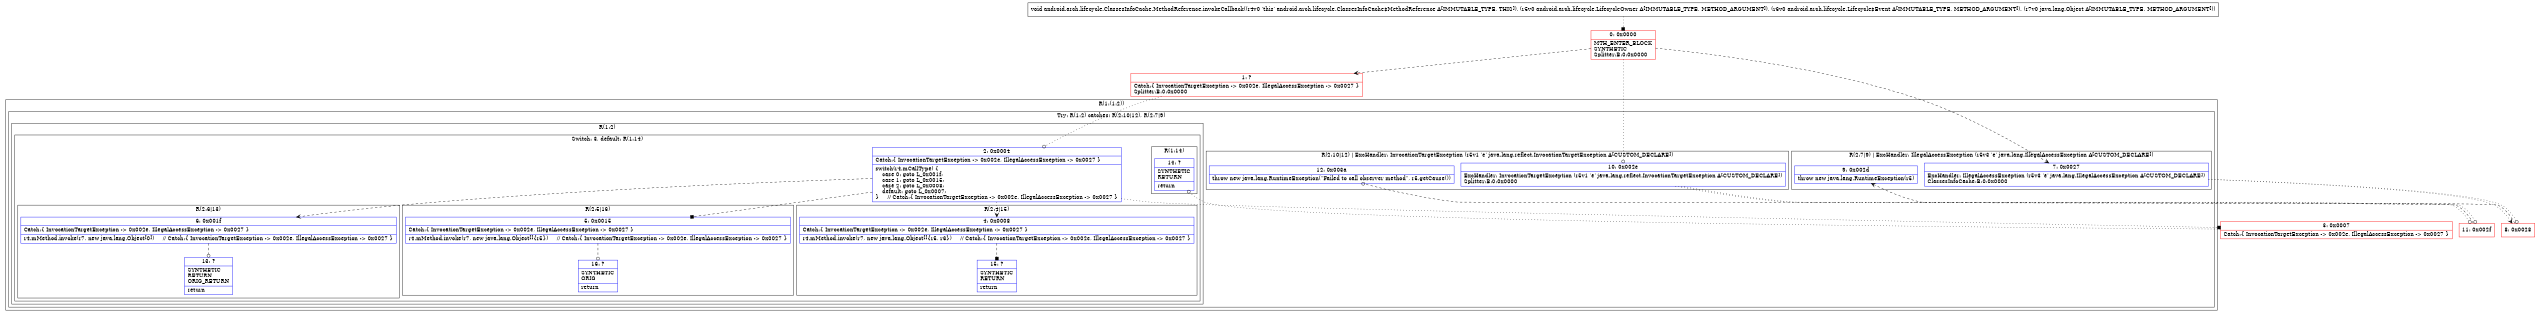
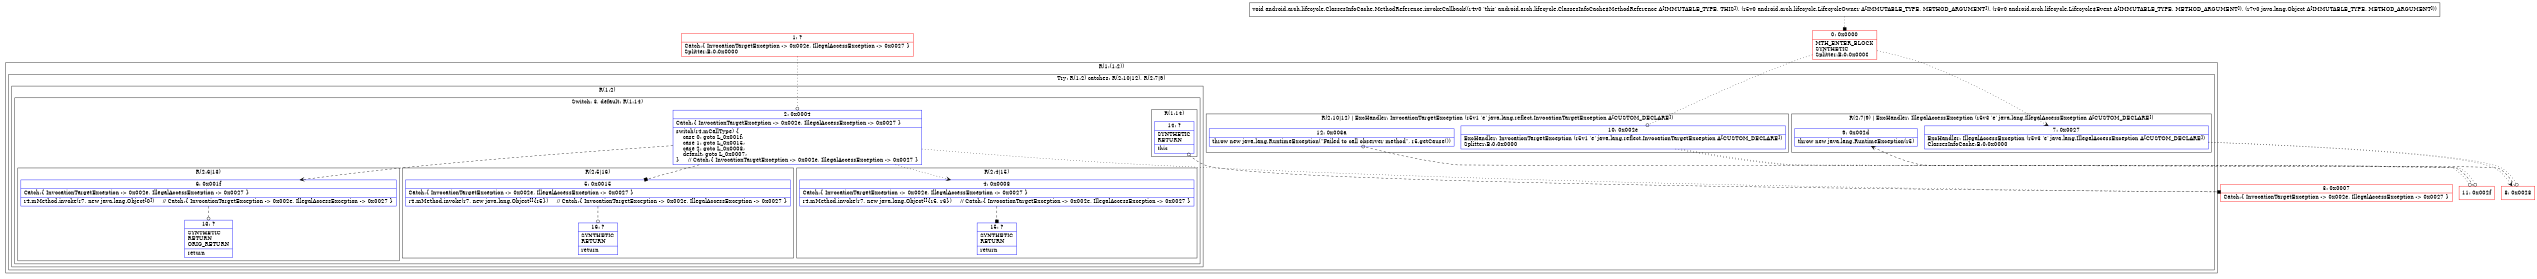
(1474, 61) -> none
(1858, 82) -> (1964, 81)
(1166, 186) -> (1163, 149)
(1704, 223) -> (1652, 185)
(589, 279) -> (594, 242)
